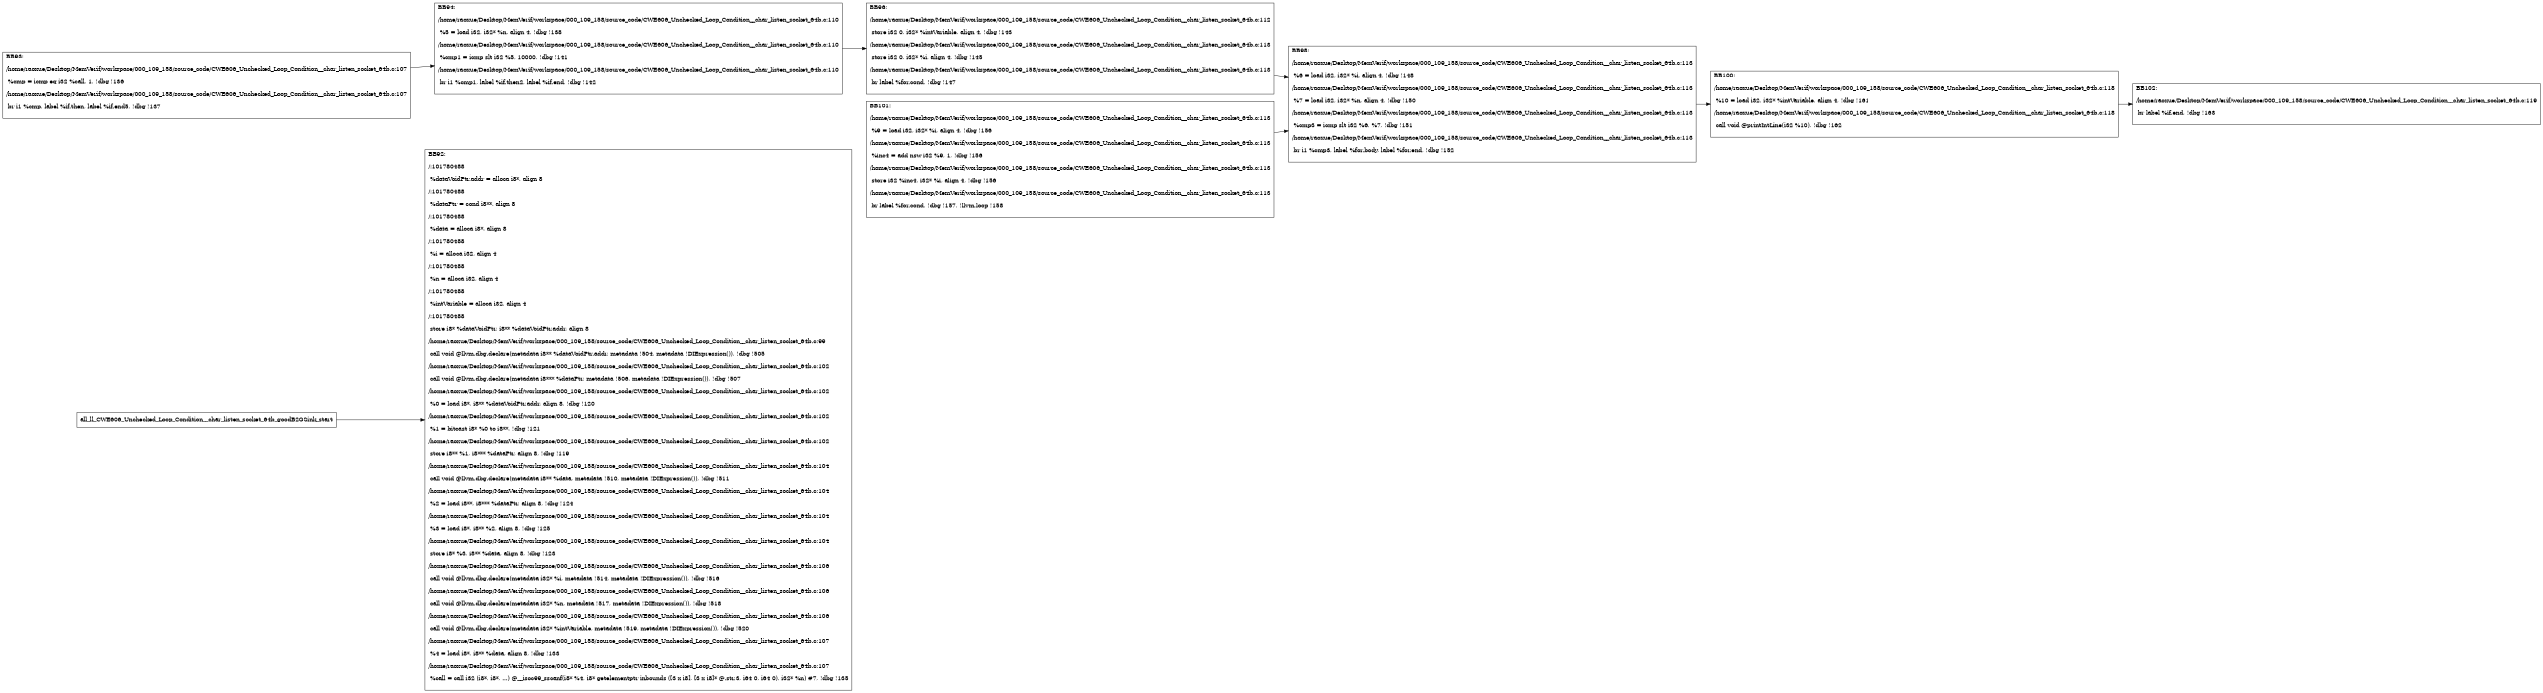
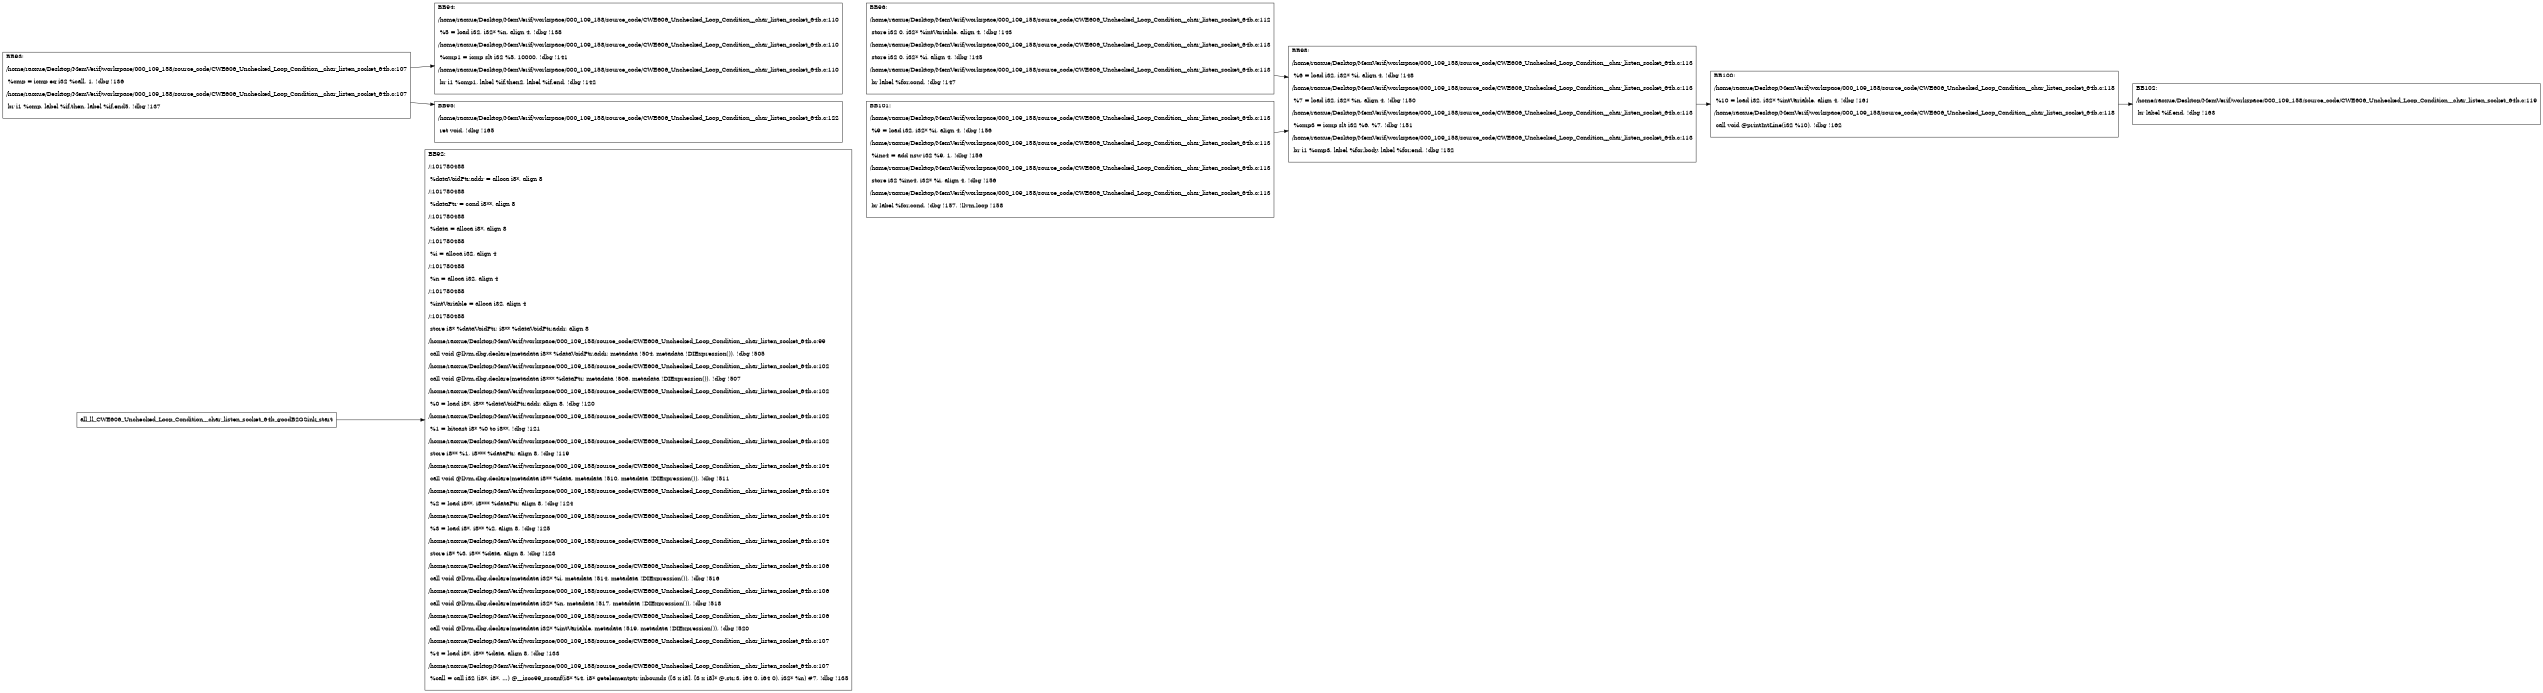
(852, 49) -> none
none -> (638, 122)
